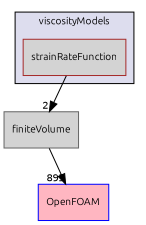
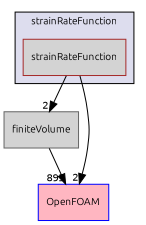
(75, 22) -> (75, 22)
none -> (89, 125)
